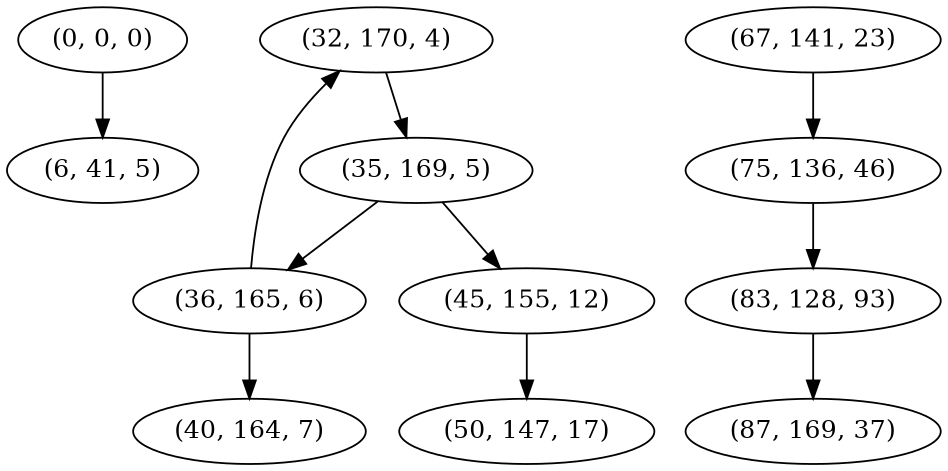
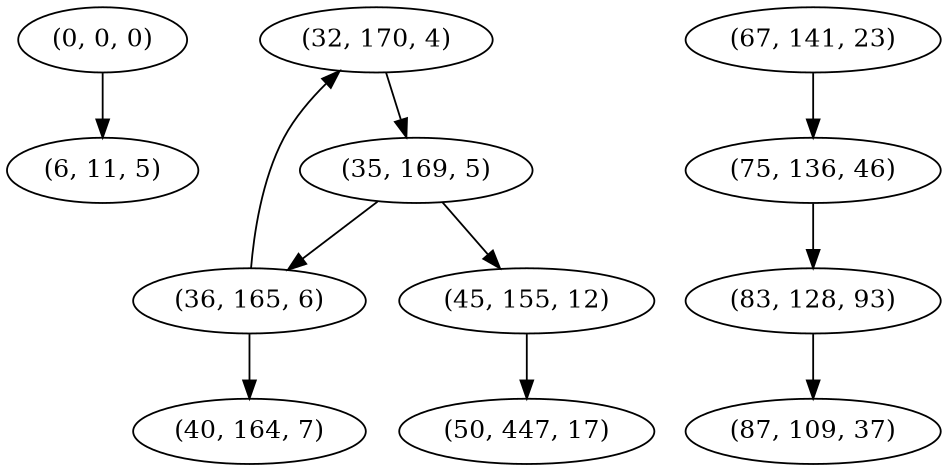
(103, 170) -> (103, 170)
(527, 431) -> (527, 431)
(813, 431) -> (813, 431)
